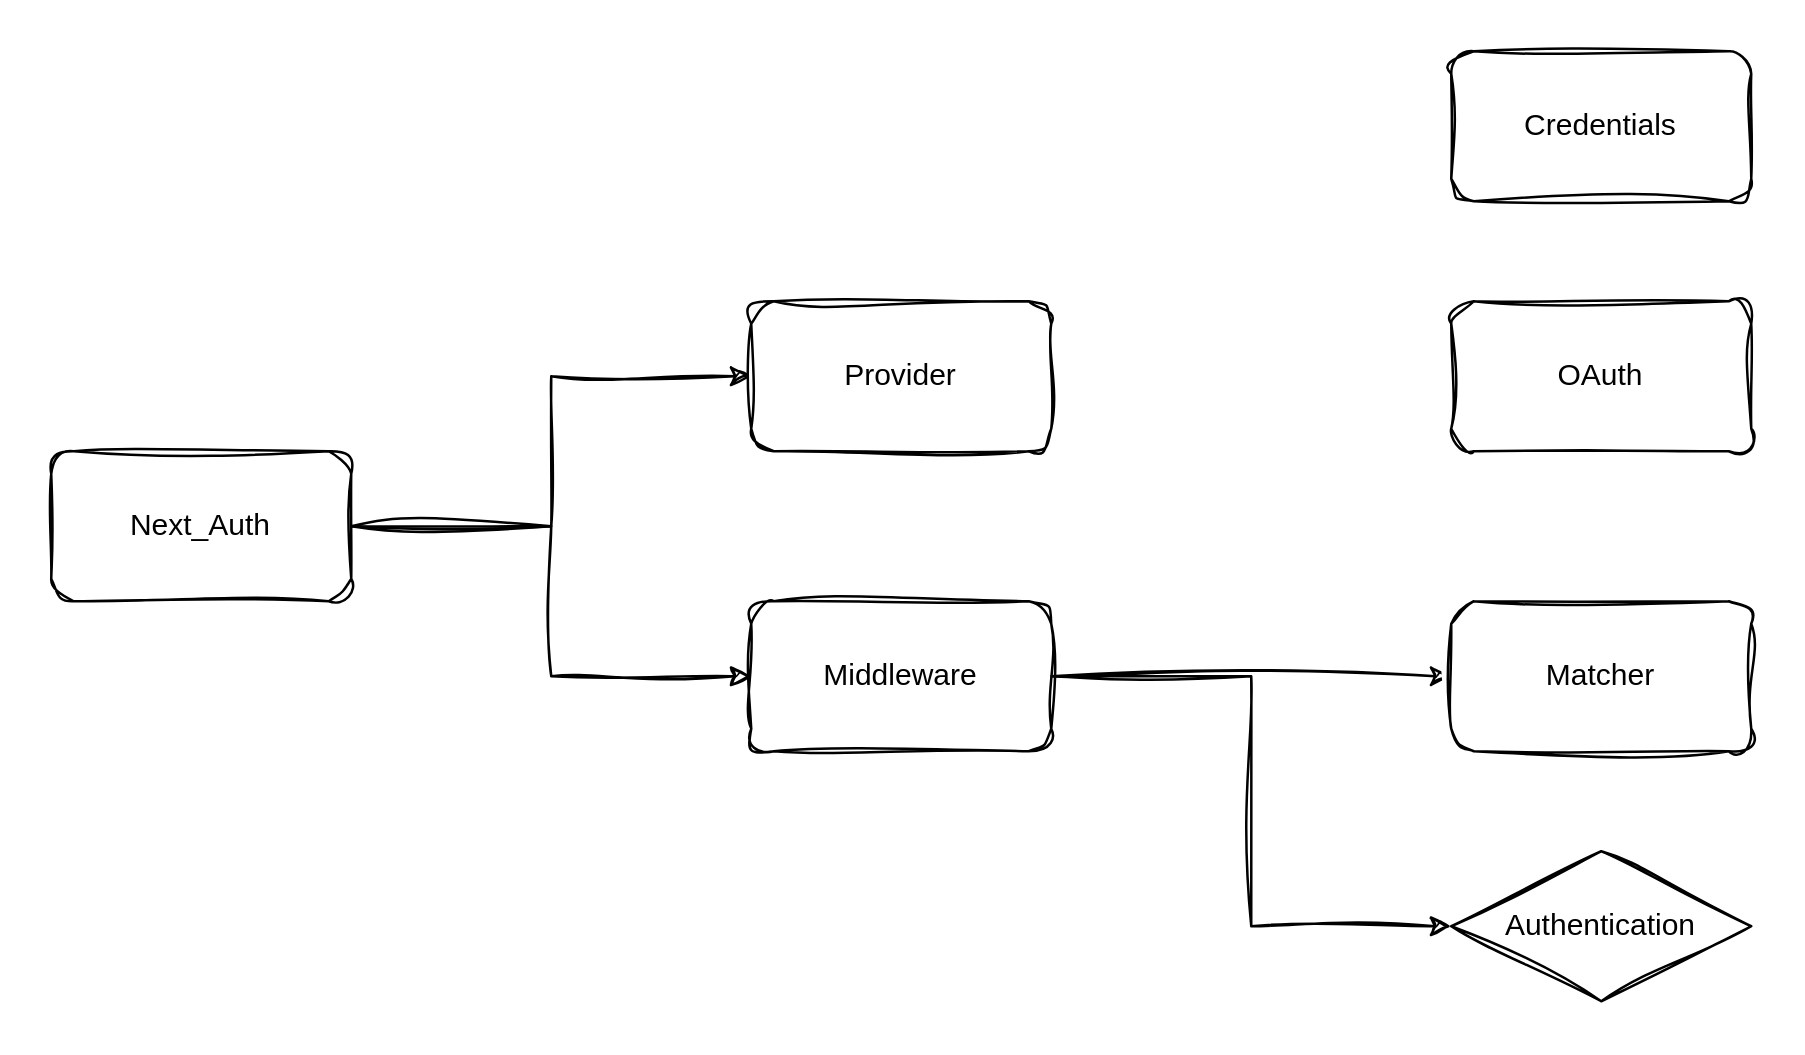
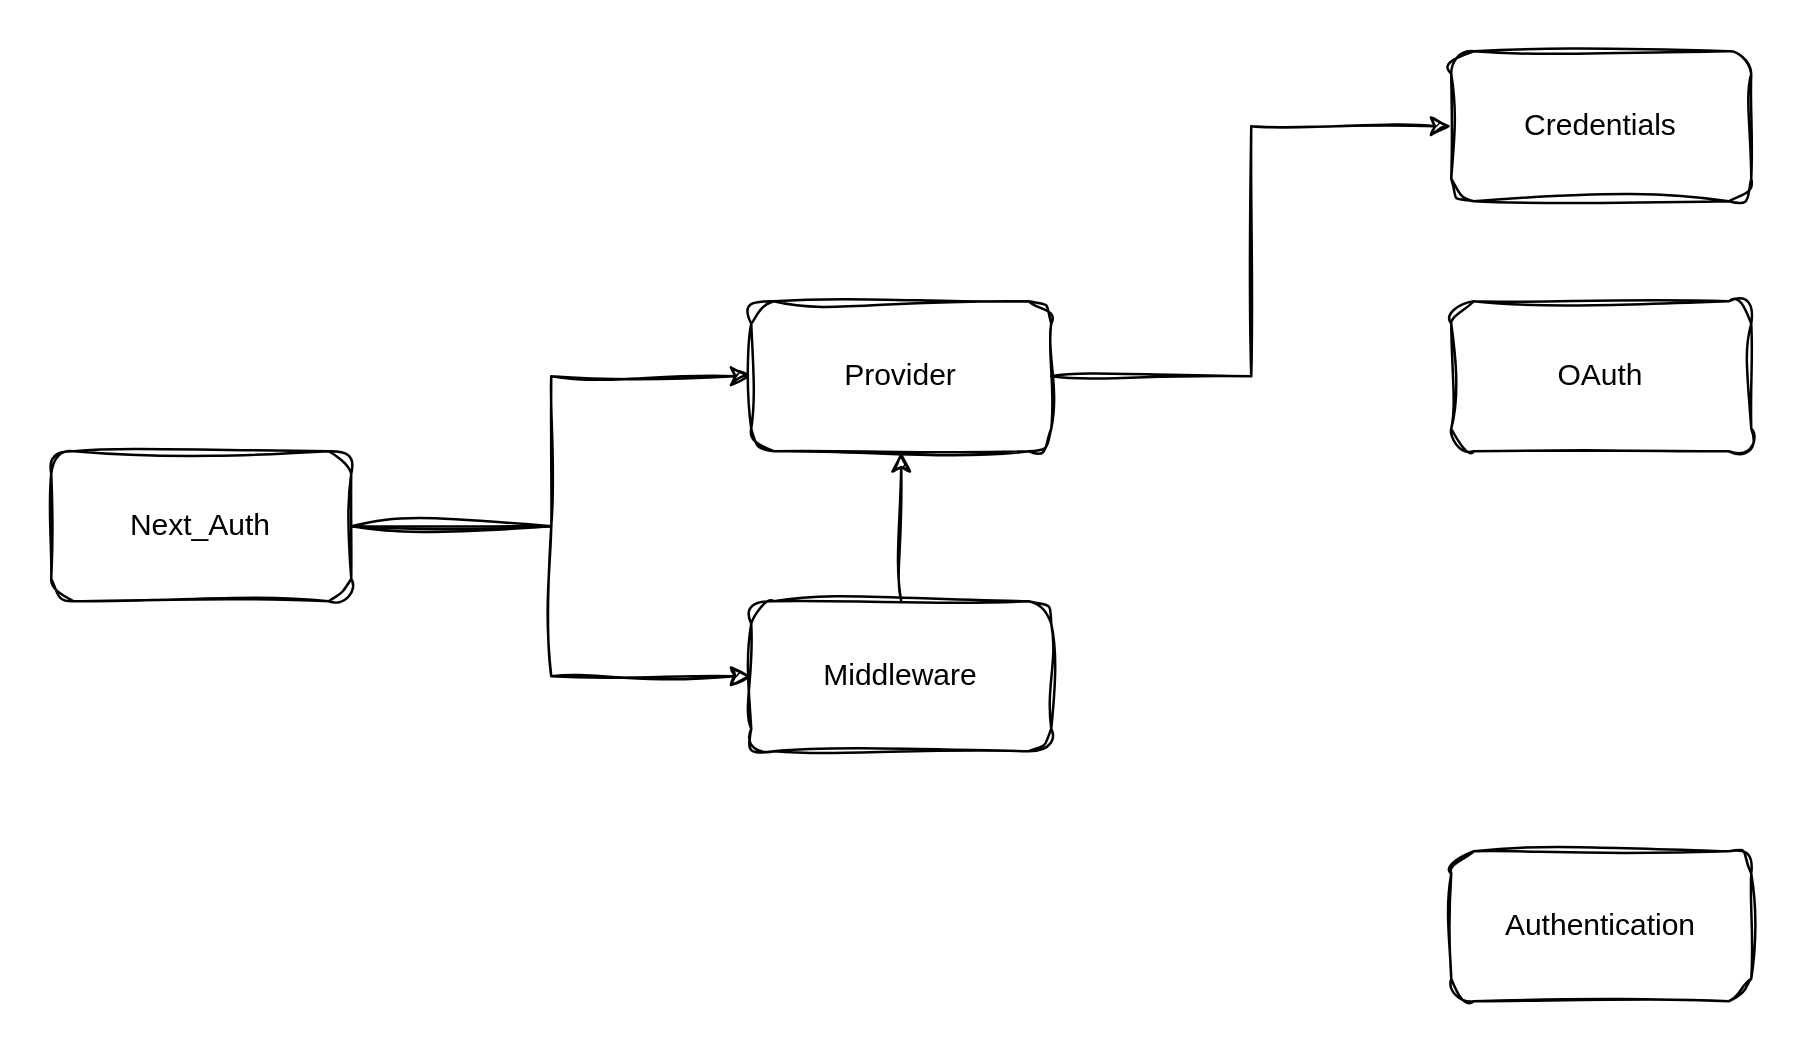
none -> (1251, 256)
(1401, 676) -> none
(1601, 676) -> none
(1251, 895) -> (901, 531)
(1601, 926) -> (1601, 926)
